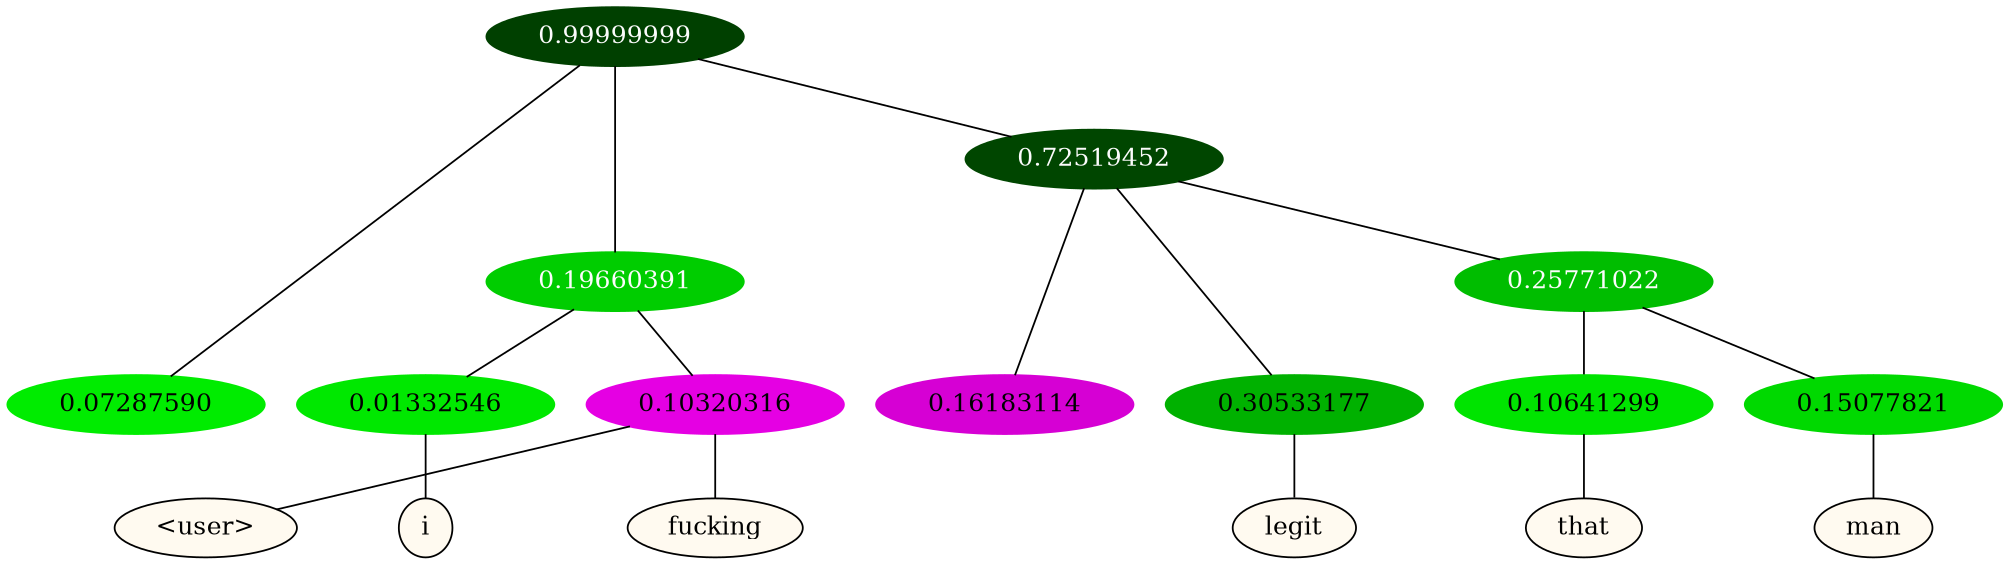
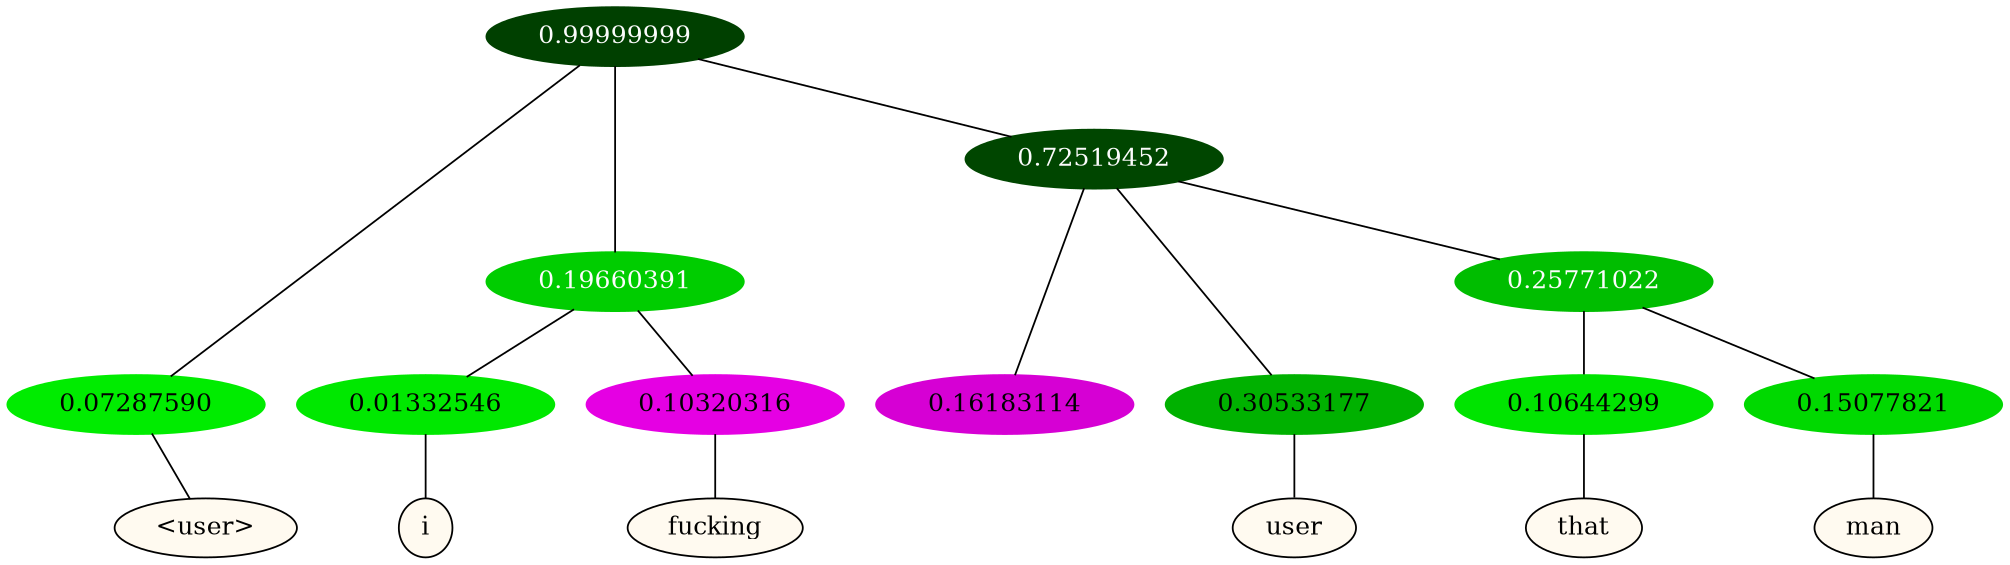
(1584, 405) -> (1584, 405)
(453, 468) -> (171, 466)
(1294, 528) -> (1294, 528)
